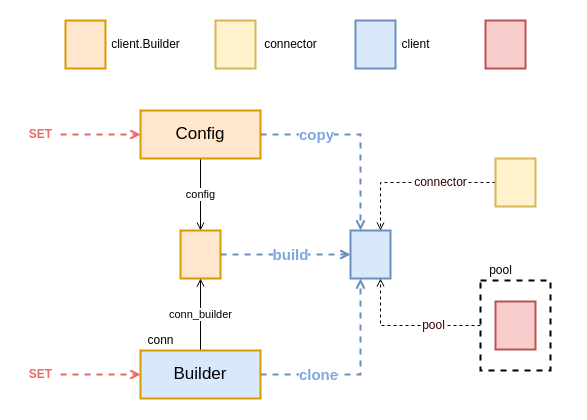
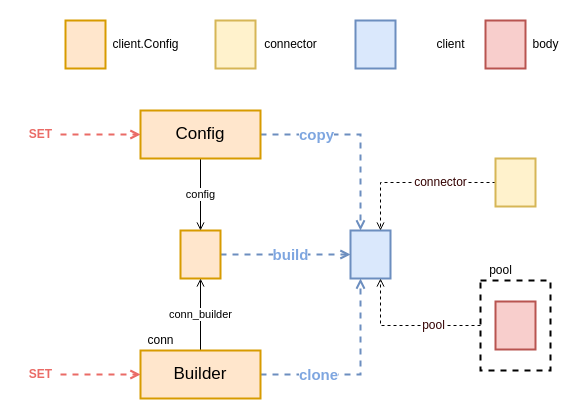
(146, 45) -> (146, 45)
(416, 45) -> (451, 45)
none -> (546, 45)
(201, 375) -> (201, 375)
